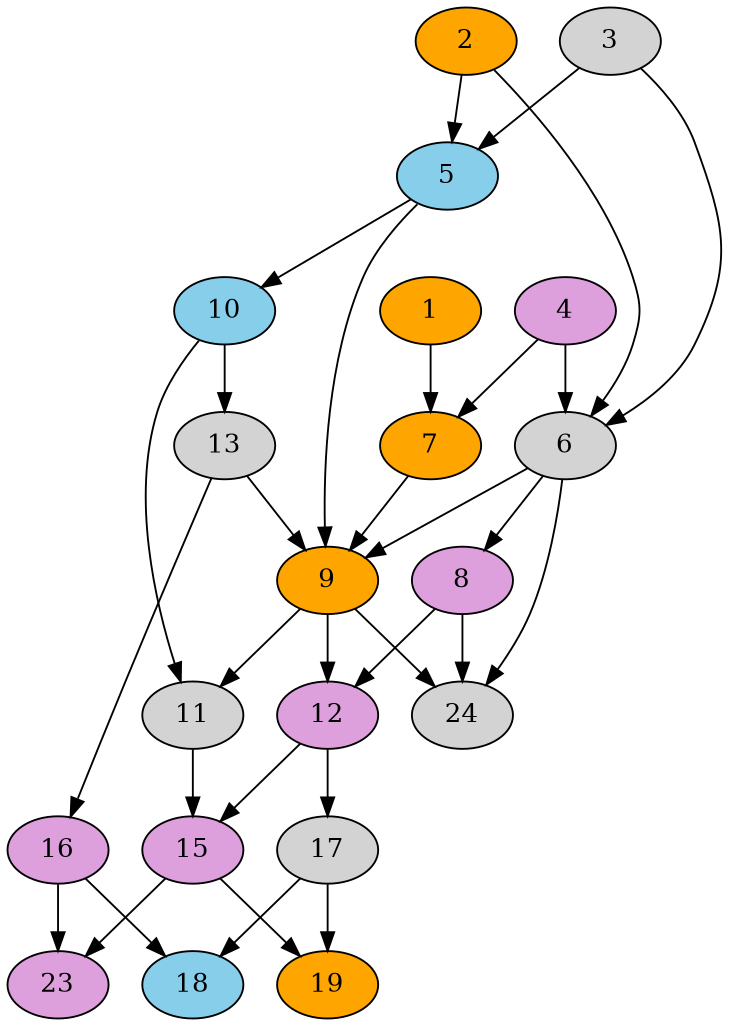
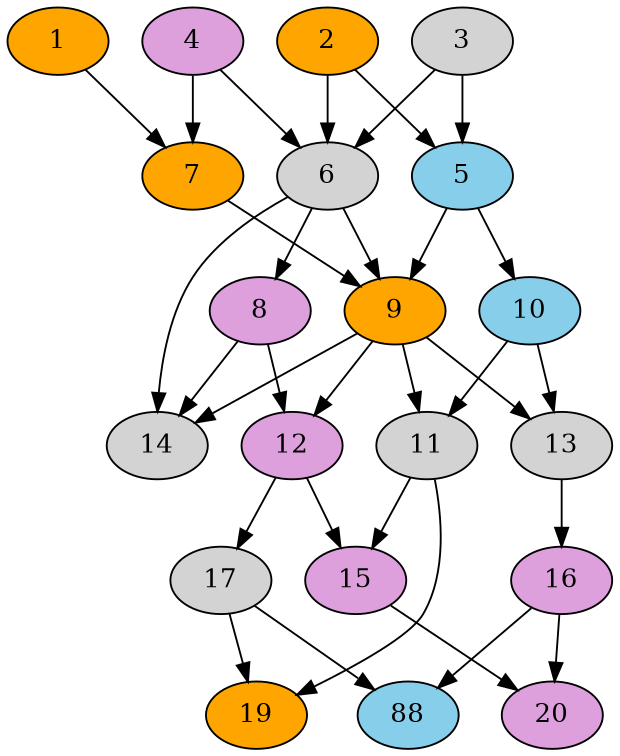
(270, 506) -> (468, 370)
(462, 715) -> (157, 446)
(252, 909) -> (424, 611)
(58, 985) -> (552, 715)
(193, 985) -> (408, 715)
